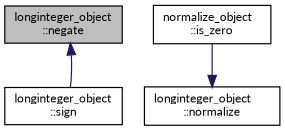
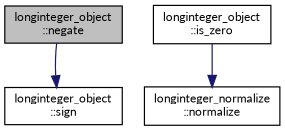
(212, 25) -> (212, 25)
(72, 71) -> (56, 59)
(212, 106) -> (212, 106)
